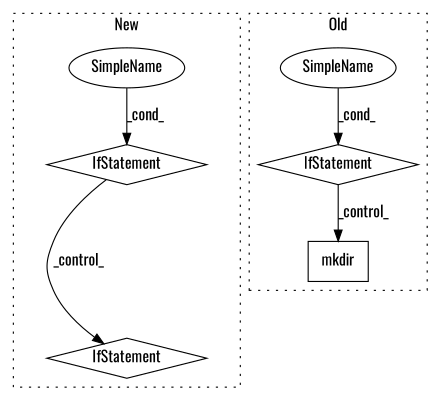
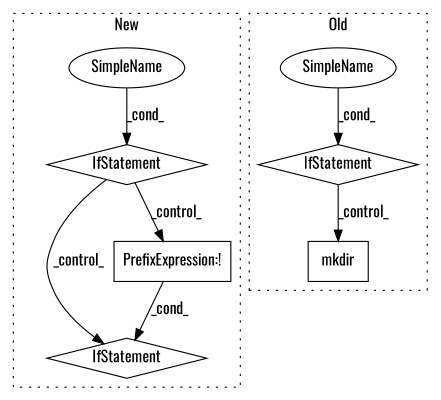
none -> (172, 261)
